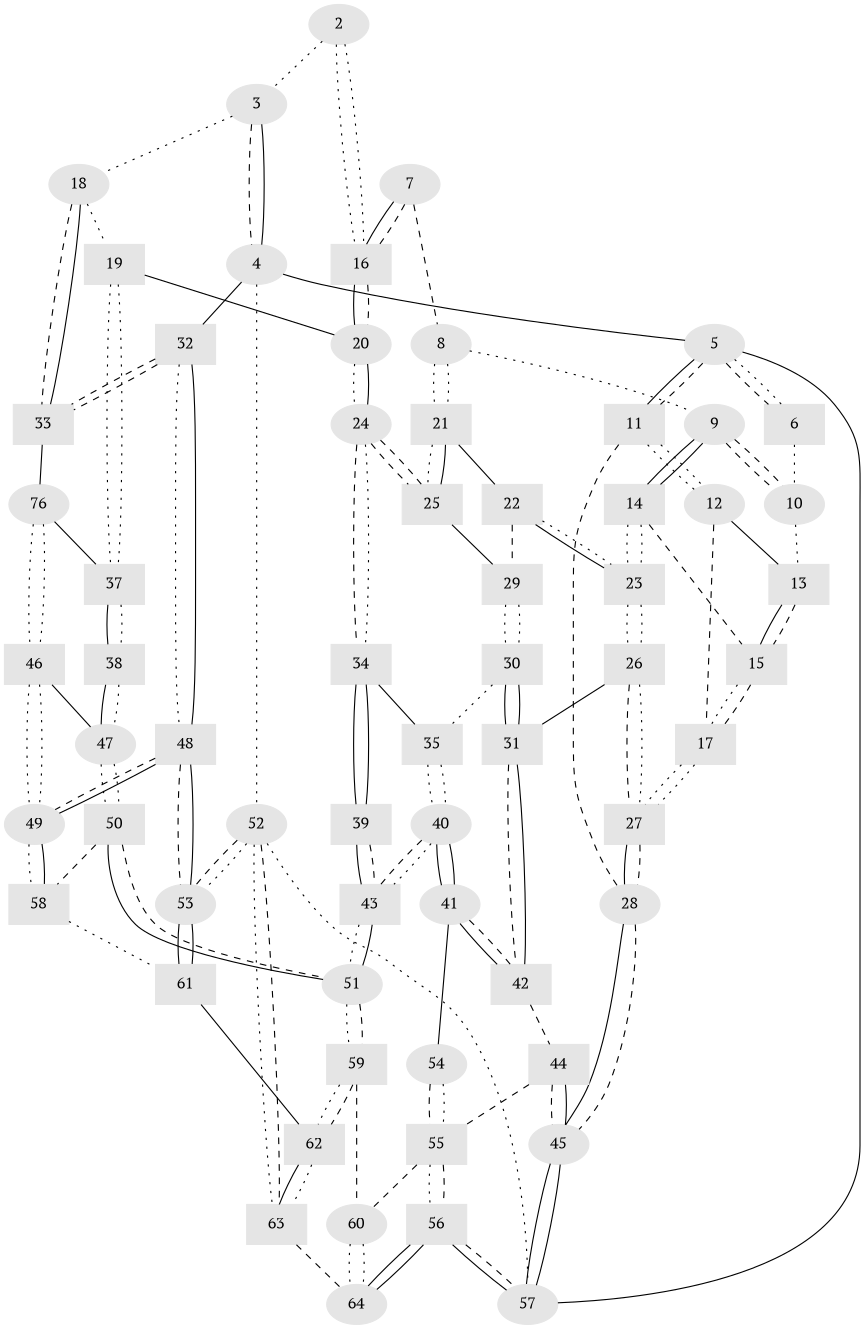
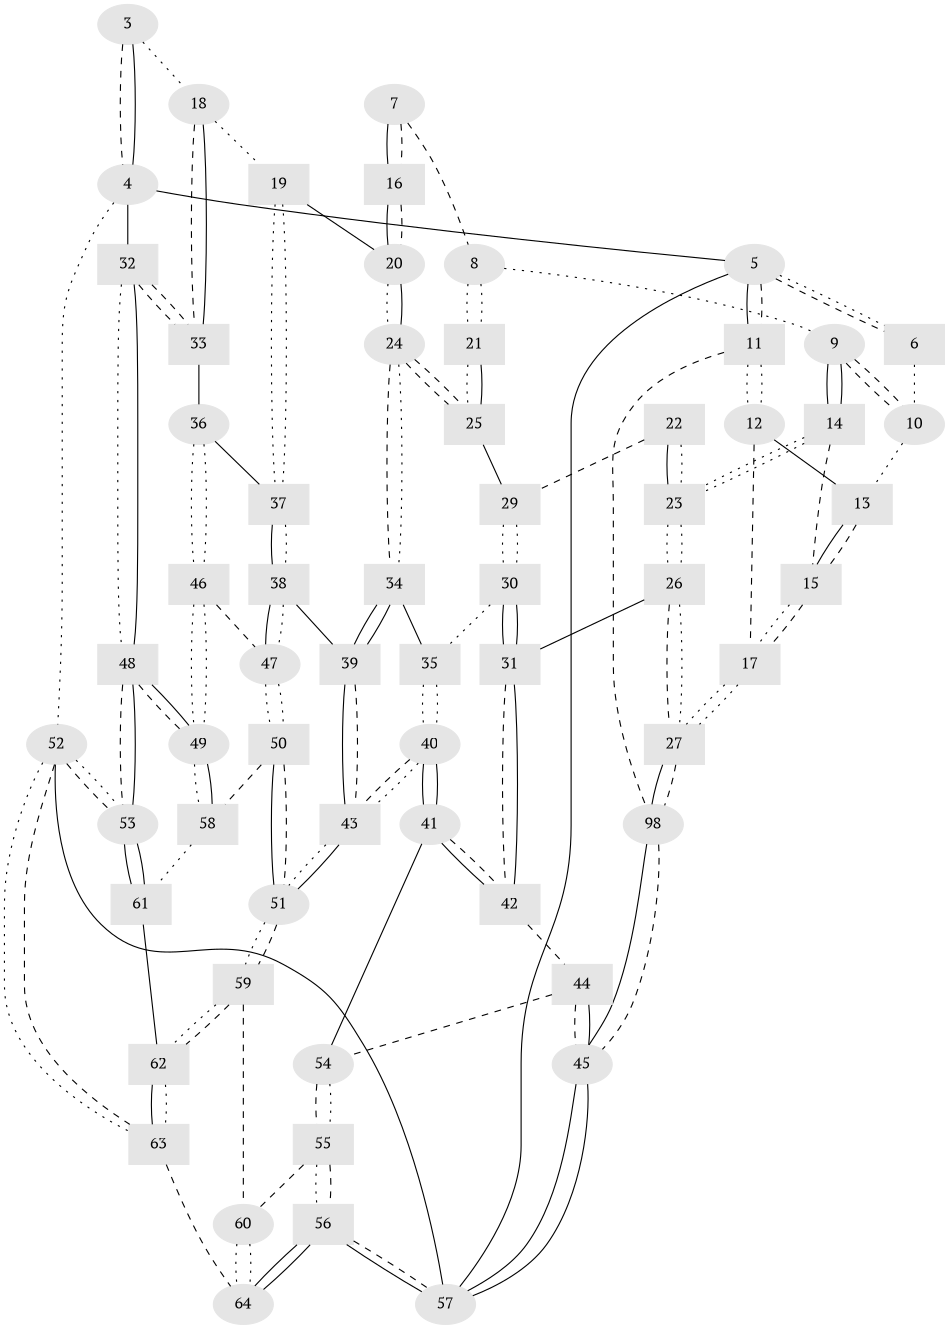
(339, 24) -> none
(477, 465) -> none
(39, 504) -> (199, 424)
none -> (315, 625)
(71, 706) -> (236, 626)
(630, 904) -> (653, 824)
(464, 1024) -> (286, 966)
(495, 1106) -> (451, 1025)
